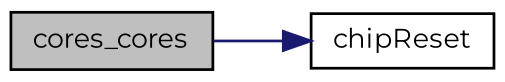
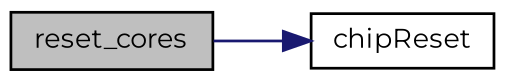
(112, 41) -> (112, 41)
